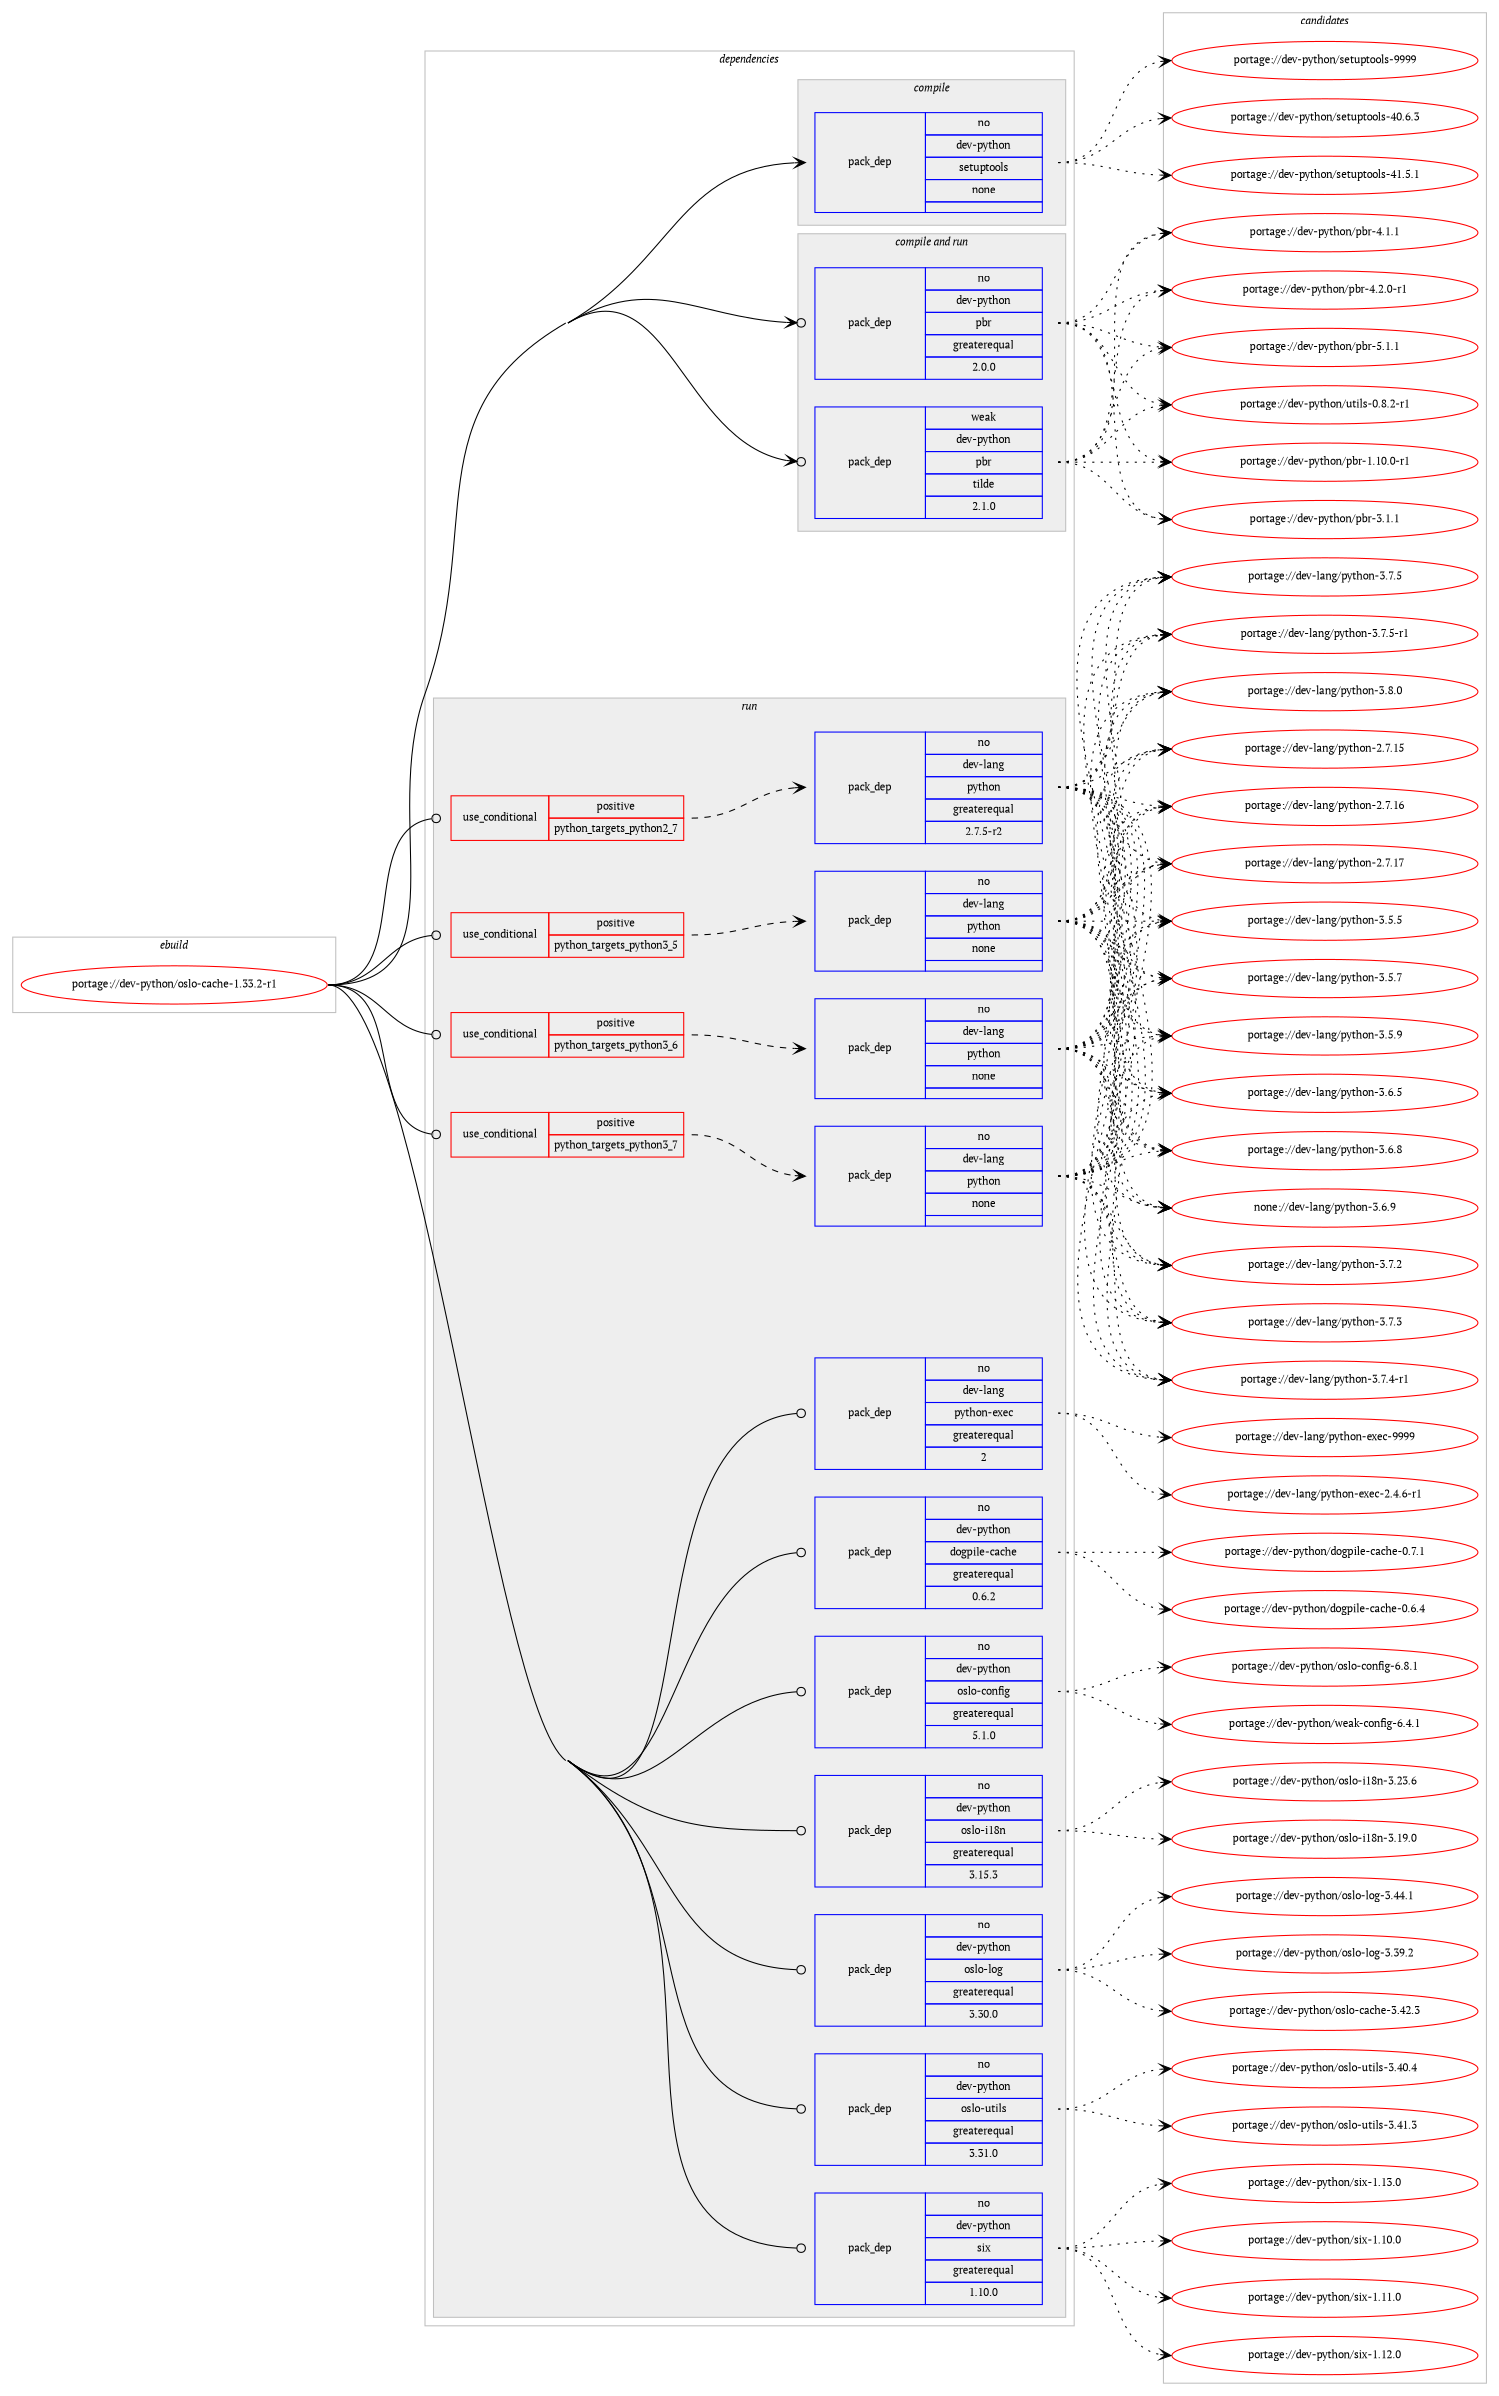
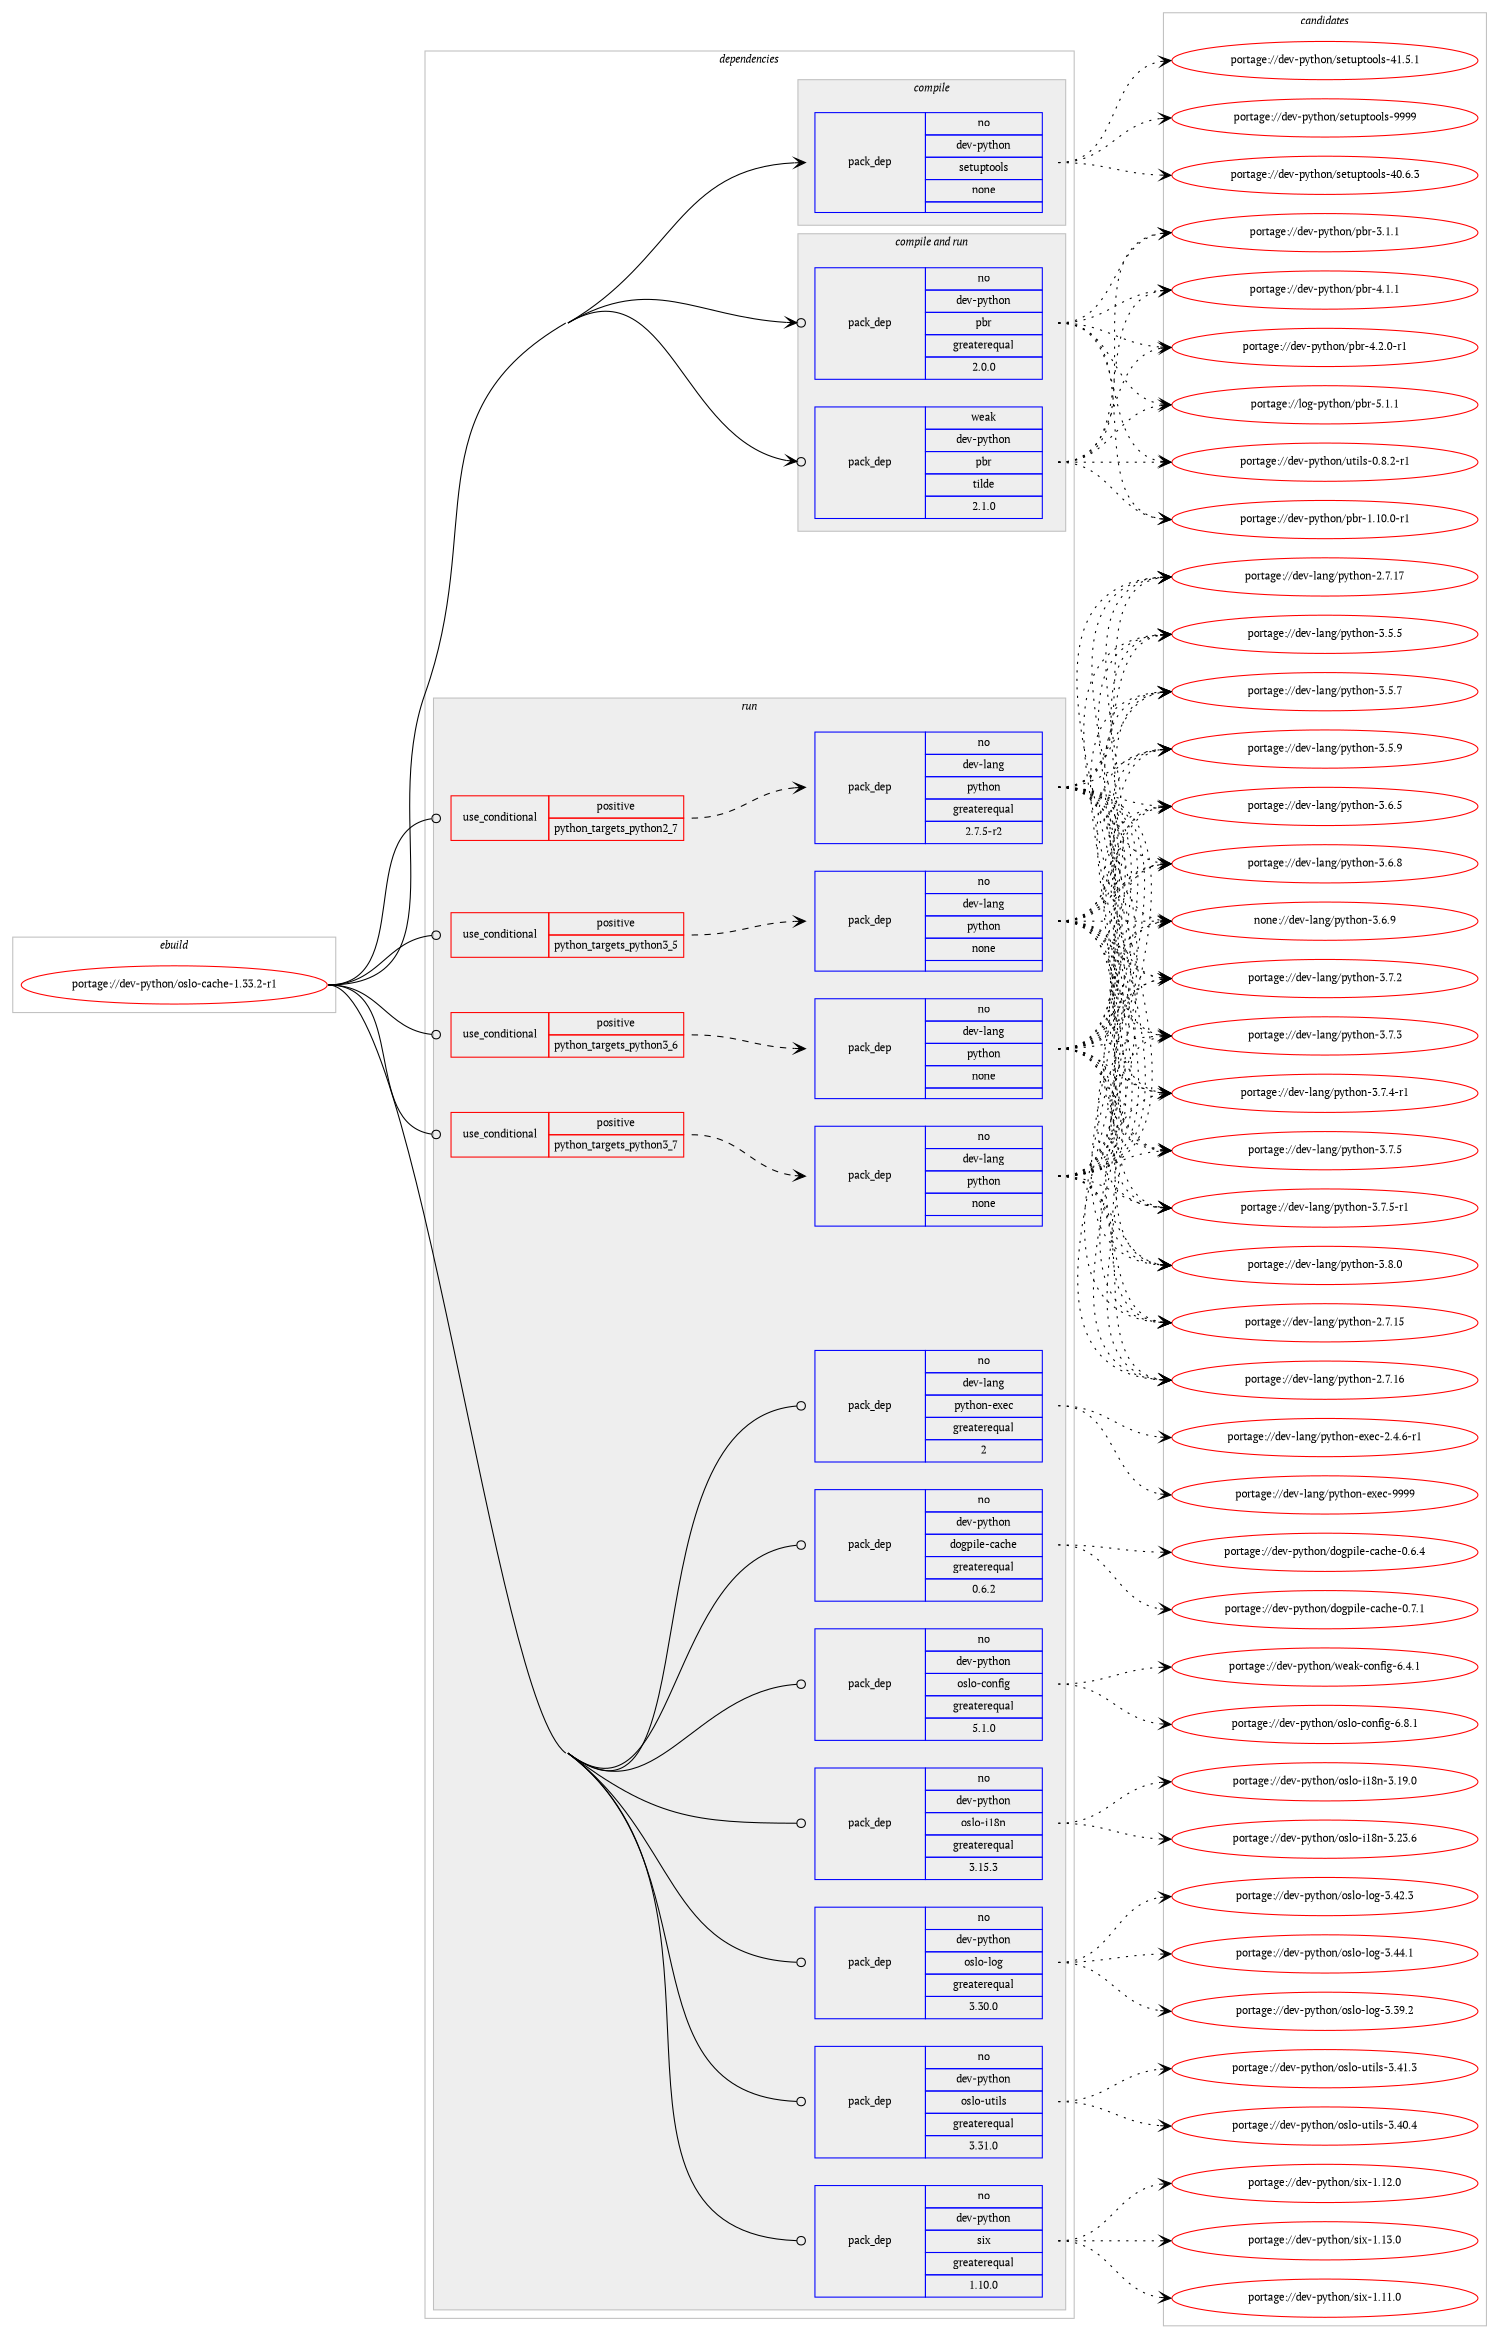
(1325, 347) -> (1325, 405)
(1325, 2011) -> (1325, 1897)
(1325, 2241) -> none
